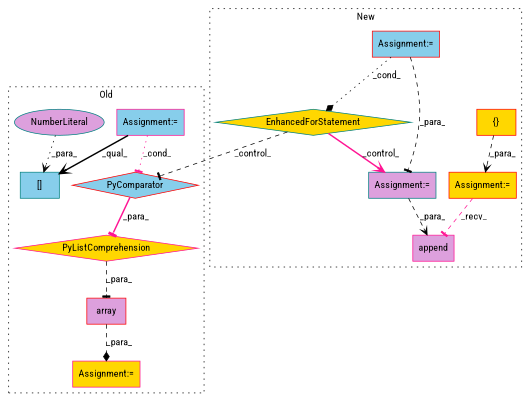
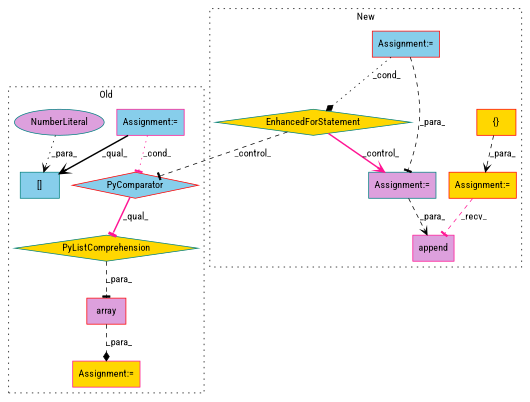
(136, 217) -> (136, 217)
(106, 248) -> (106, 248)
